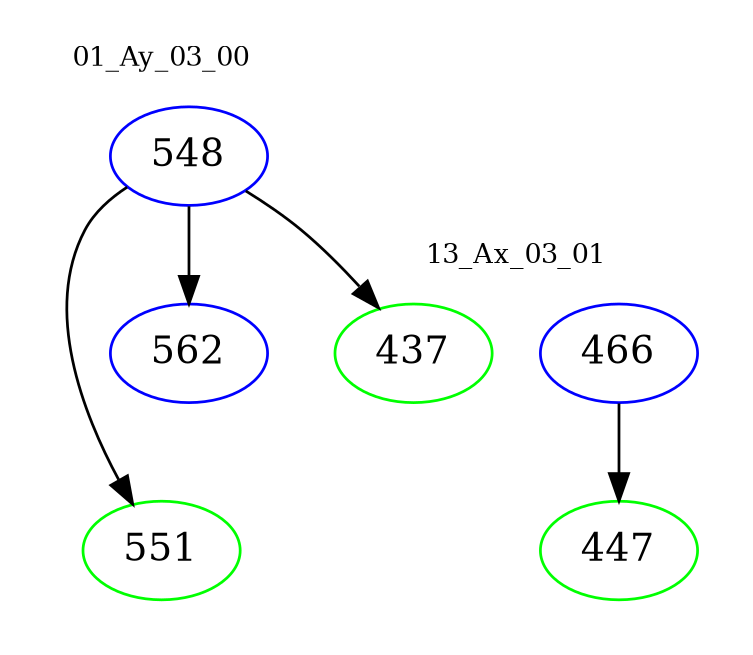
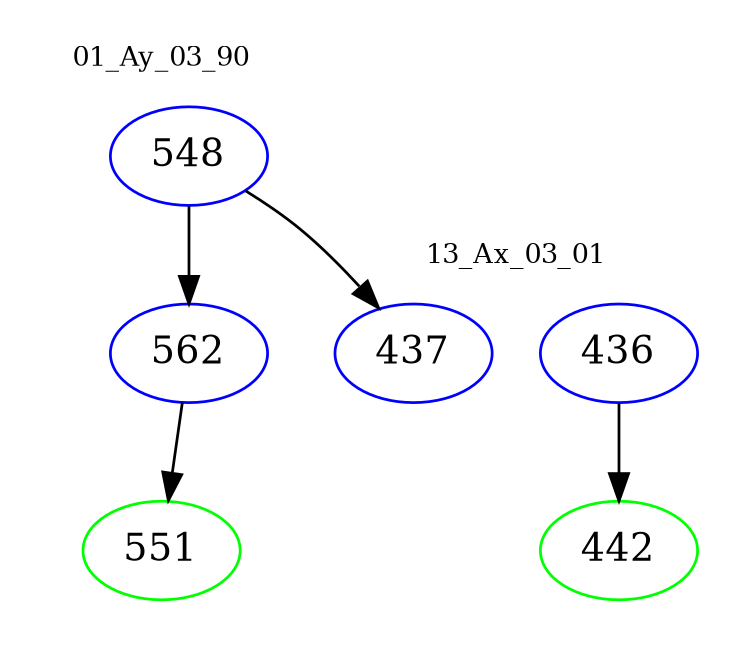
(162, 59) -> (162, 59)
(68, 328) -> (177, 438)
(414, 353) -> (414, 353)
(619, 353) -> (619, 353)
(619, 551) -> (619, 551)
